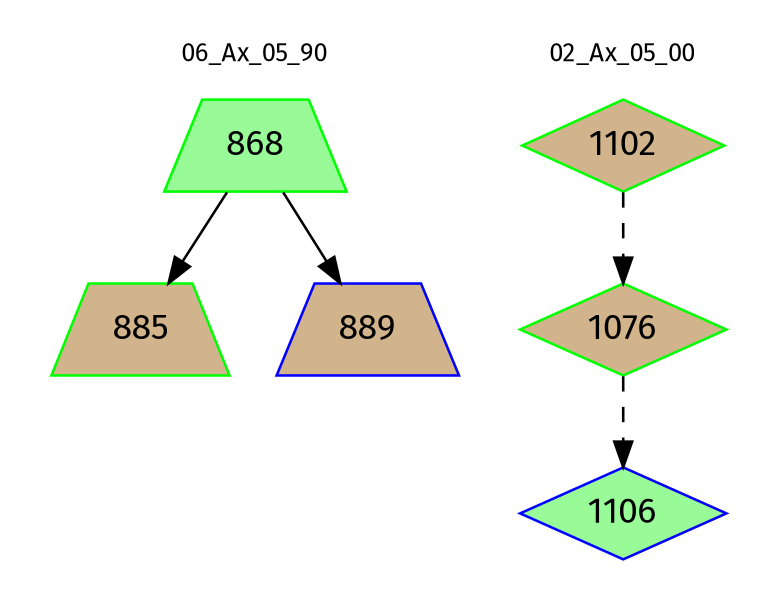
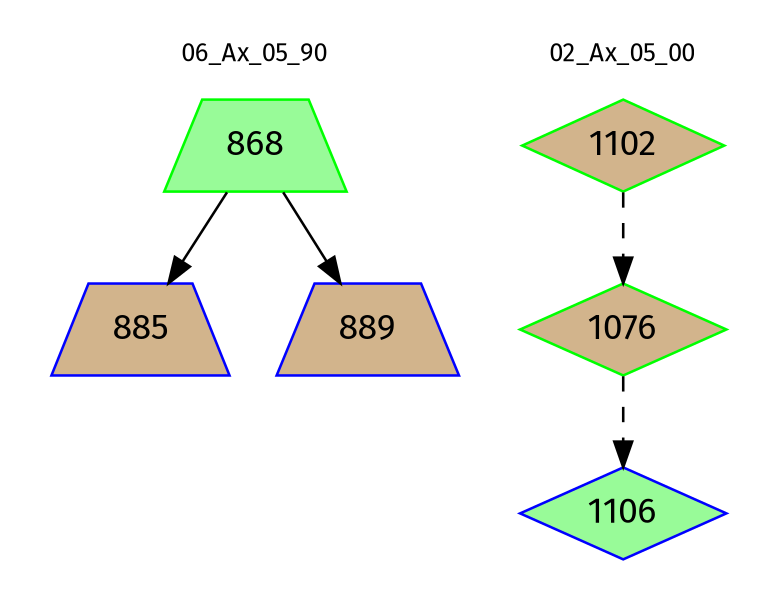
(140, 329) -> (140, 329)
